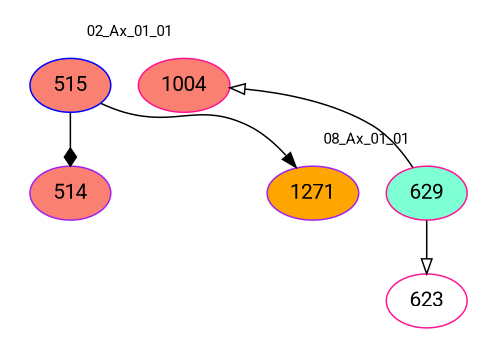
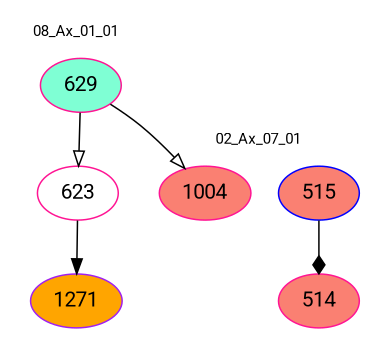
(130, 32) -> (259, 140)
(198, 115) -> (77, 240)
(70, 193) -> (319, 301)
